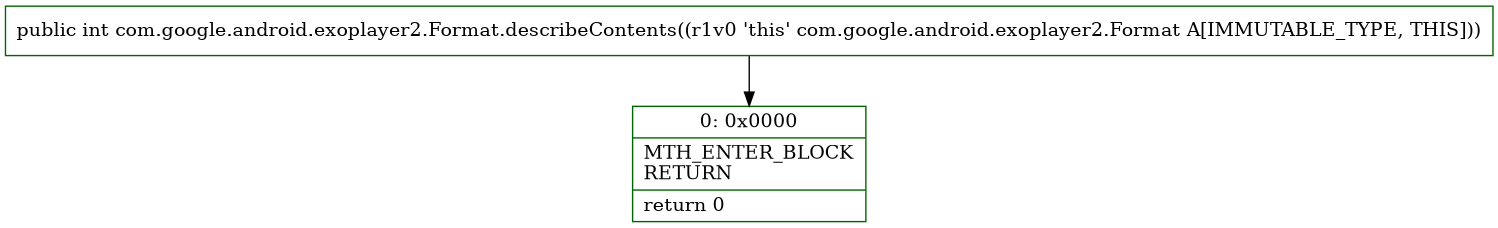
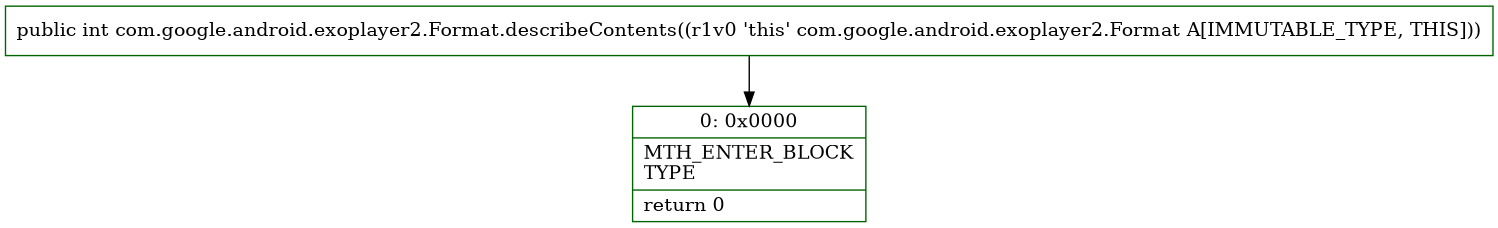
(688, 174) -> (670, 174)
